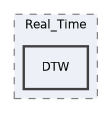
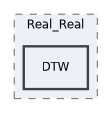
(56, 26) -> (56, 26)
